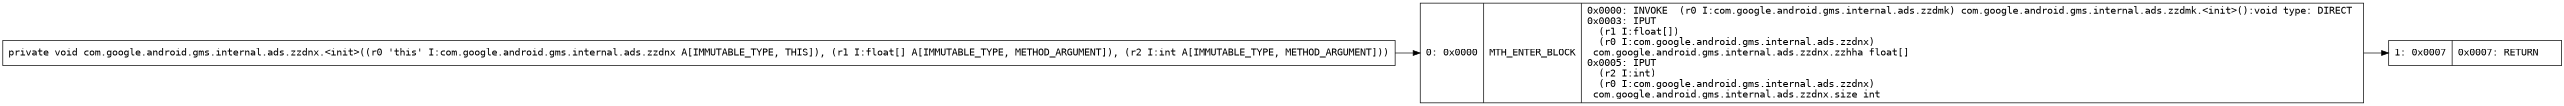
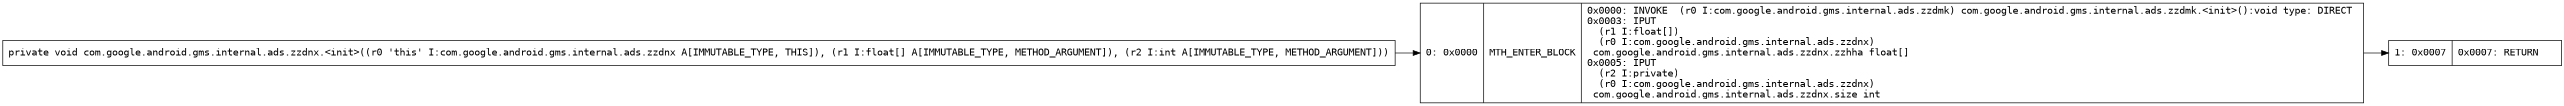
(1622, 74) -> (1633, 74)
